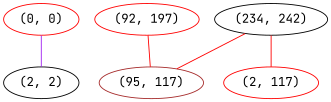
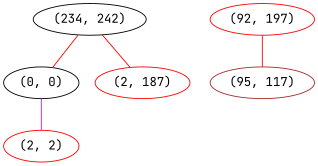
(41, 19) -> (41, 83)
(211, 51) -> (65, 51)
(41, 83) -> (41, 146)
(271, 83) -> (143, 83)
